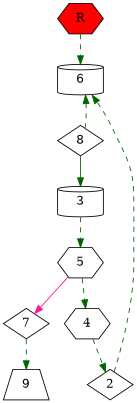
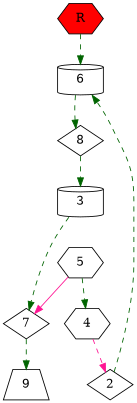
(86, 116) -> (75, 108)
(80, 167) -> (80, 167)
(80, 228) -> (46, 257)
(98, 352) -> (98, 352)
